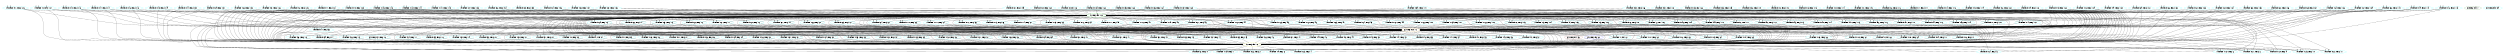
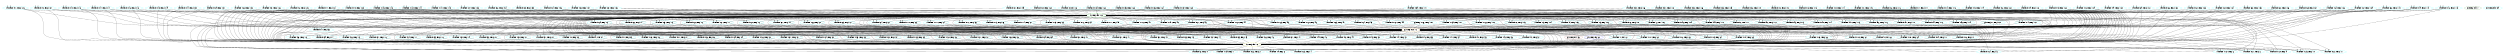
(43, 8) -> (43, 8)
(1694, 8) -> (1694, 8)
(1423, 23) -> (1423, 23)
(1993, 23) -> (1993, 23)
(378, 37) -> (378, 37)
